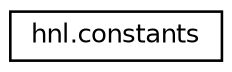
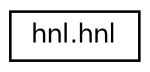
(116, 36) -> (75, 36)
